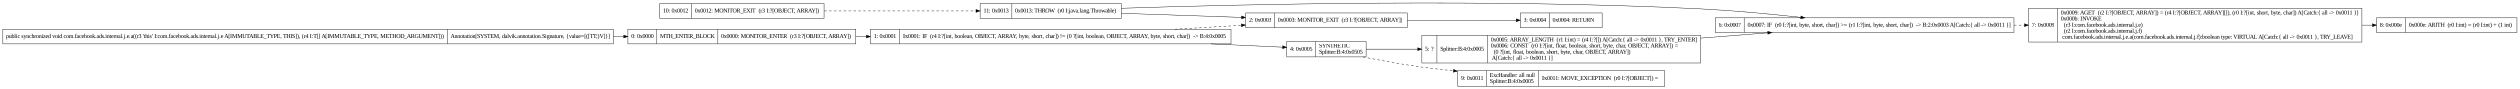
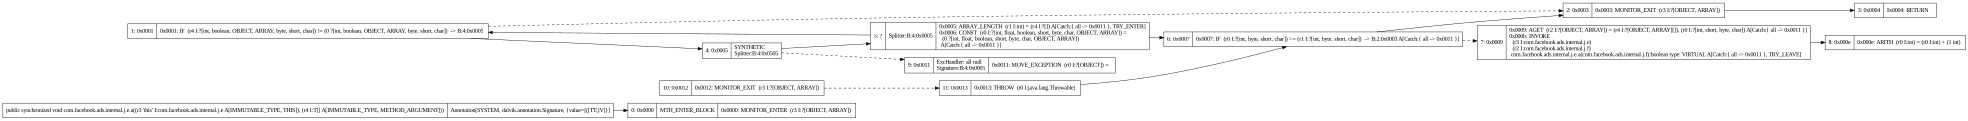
(1181, 15) -> (1468, 23)
(861, 37) -> (681, 34)
(1512, 81) -> (961, 68)
